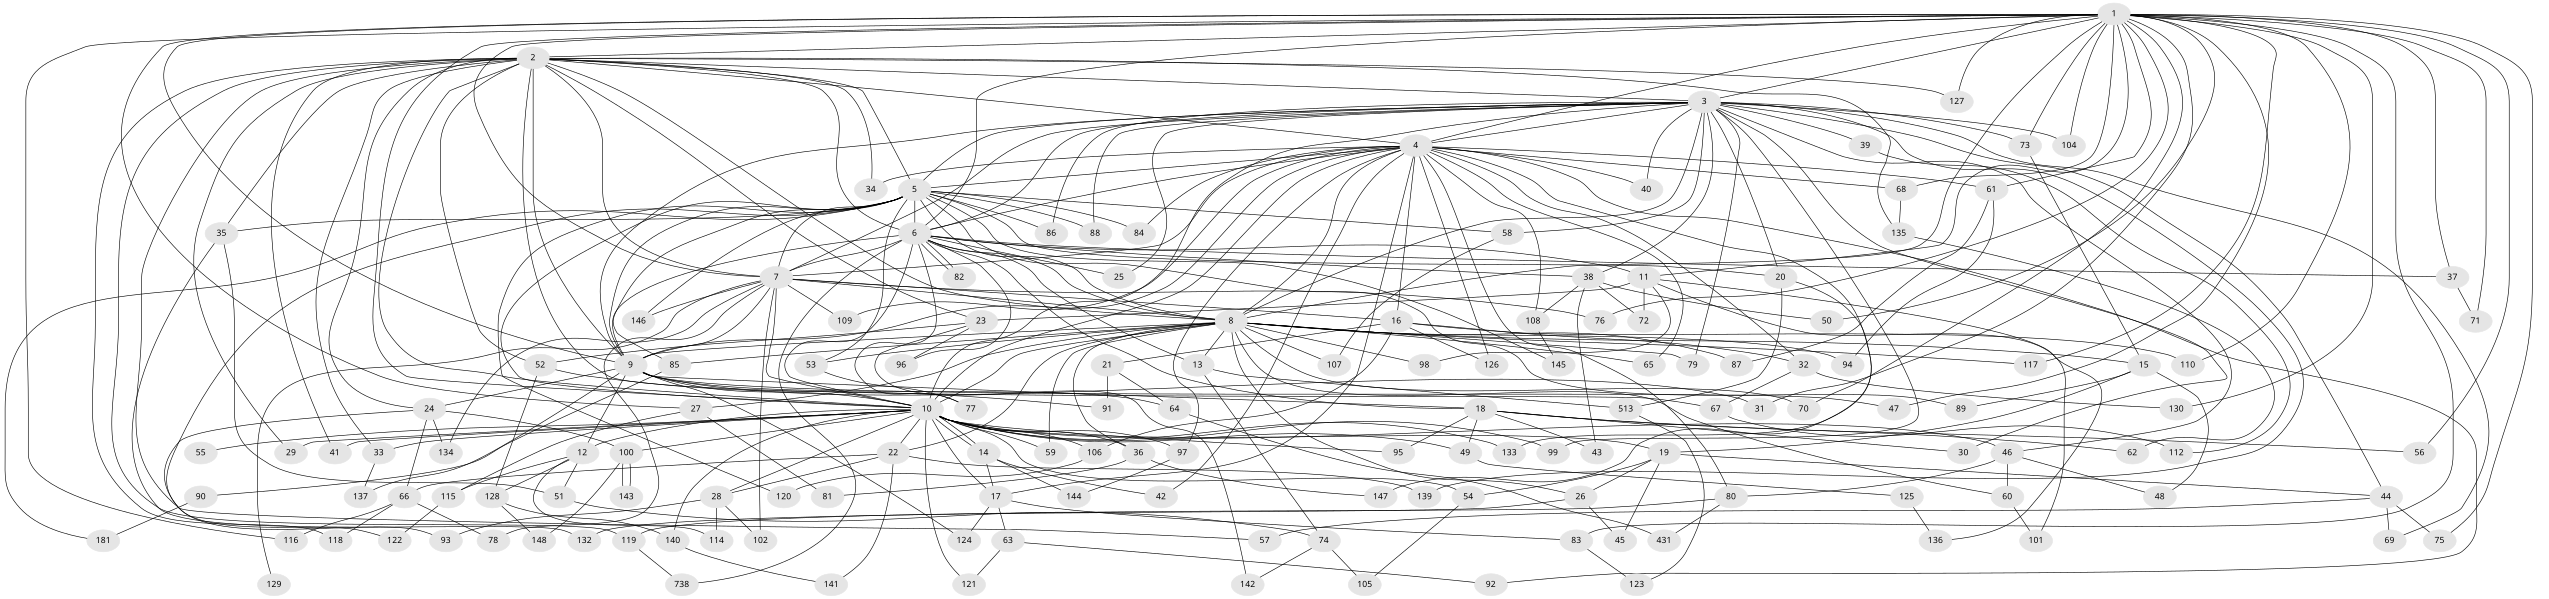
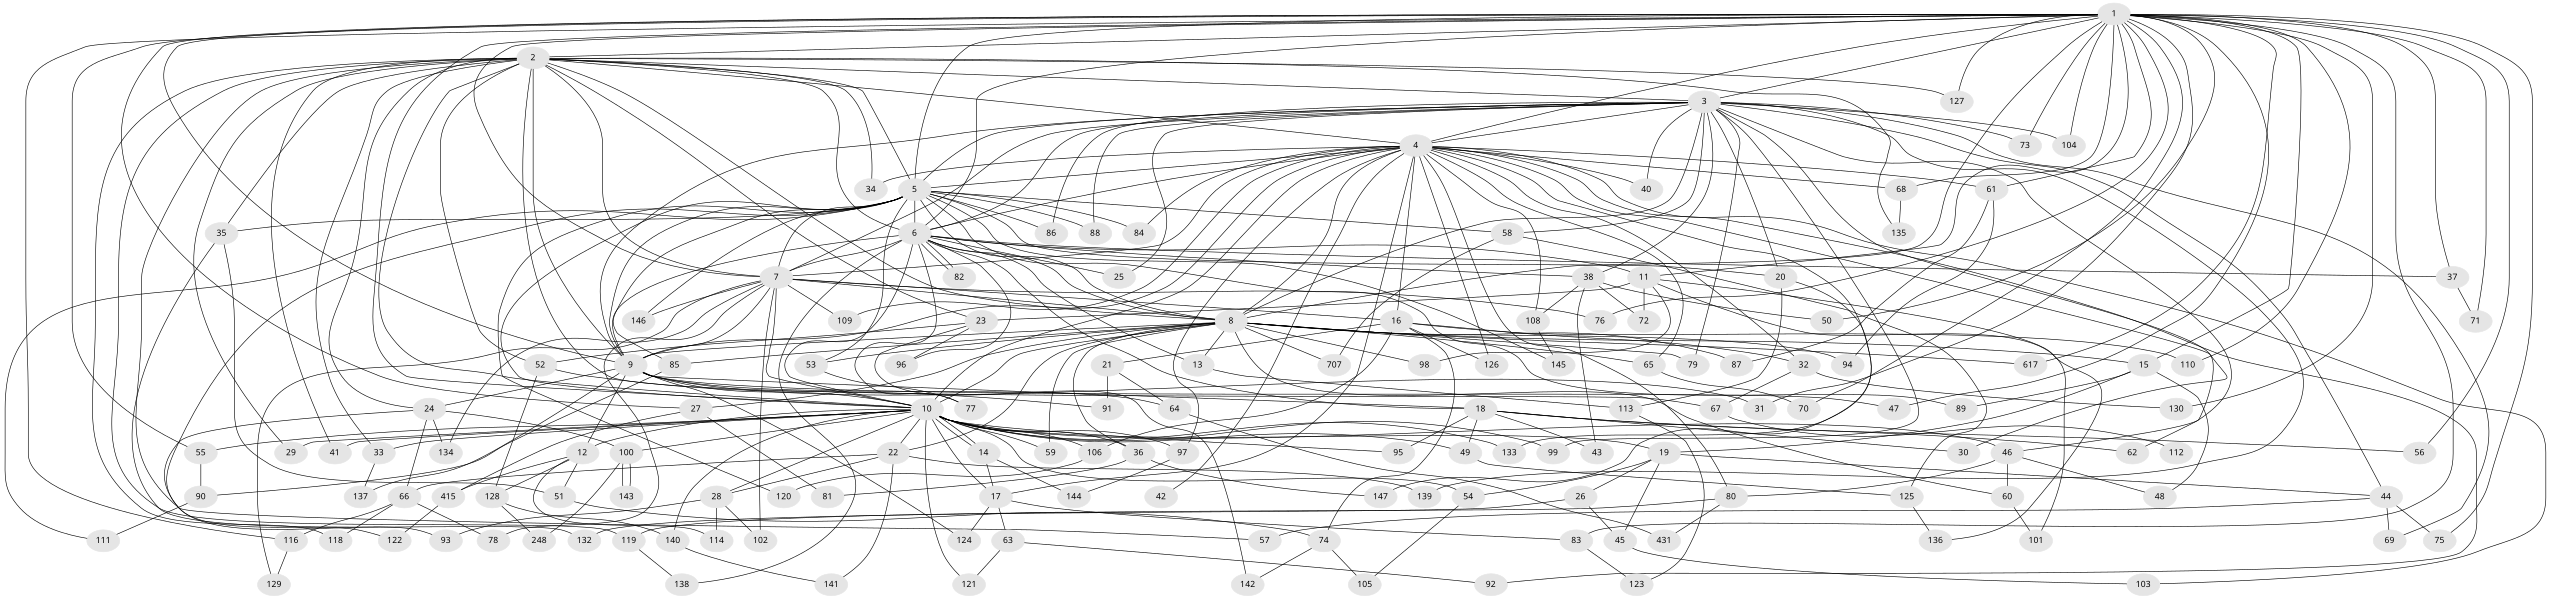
none -> (1459, 19)
none -> (872, 20)
(1865, 146) -> none
(1281, 153) -> none
(2085, 255) -> (2299, 157)
(2159, 304) -> (1858, 263)
none -> (1828, 305)
(1334, 365) -> (1334, 365)
(2031, 365) -> (2031, 365)
(1637, 389) -> (1716, 386)
(1626, 409) -> (1626, 409)
(1258, 449) -> (1438, 441)
(1369, 461) -> none
none -> (201, 475)
(1067, 479) -> none
(448, 497) -> (448, 497)
(103, 541) -> (103, 541)
(539, 541) -> (539, 541)
none -> (283, 563)
(682, 585) -> (682, 585)
none -> (2143, 585)
